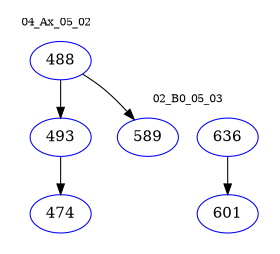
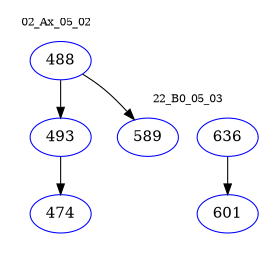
(56, 23) -> (56, 23)
(188, 99) -> (188, 99)
